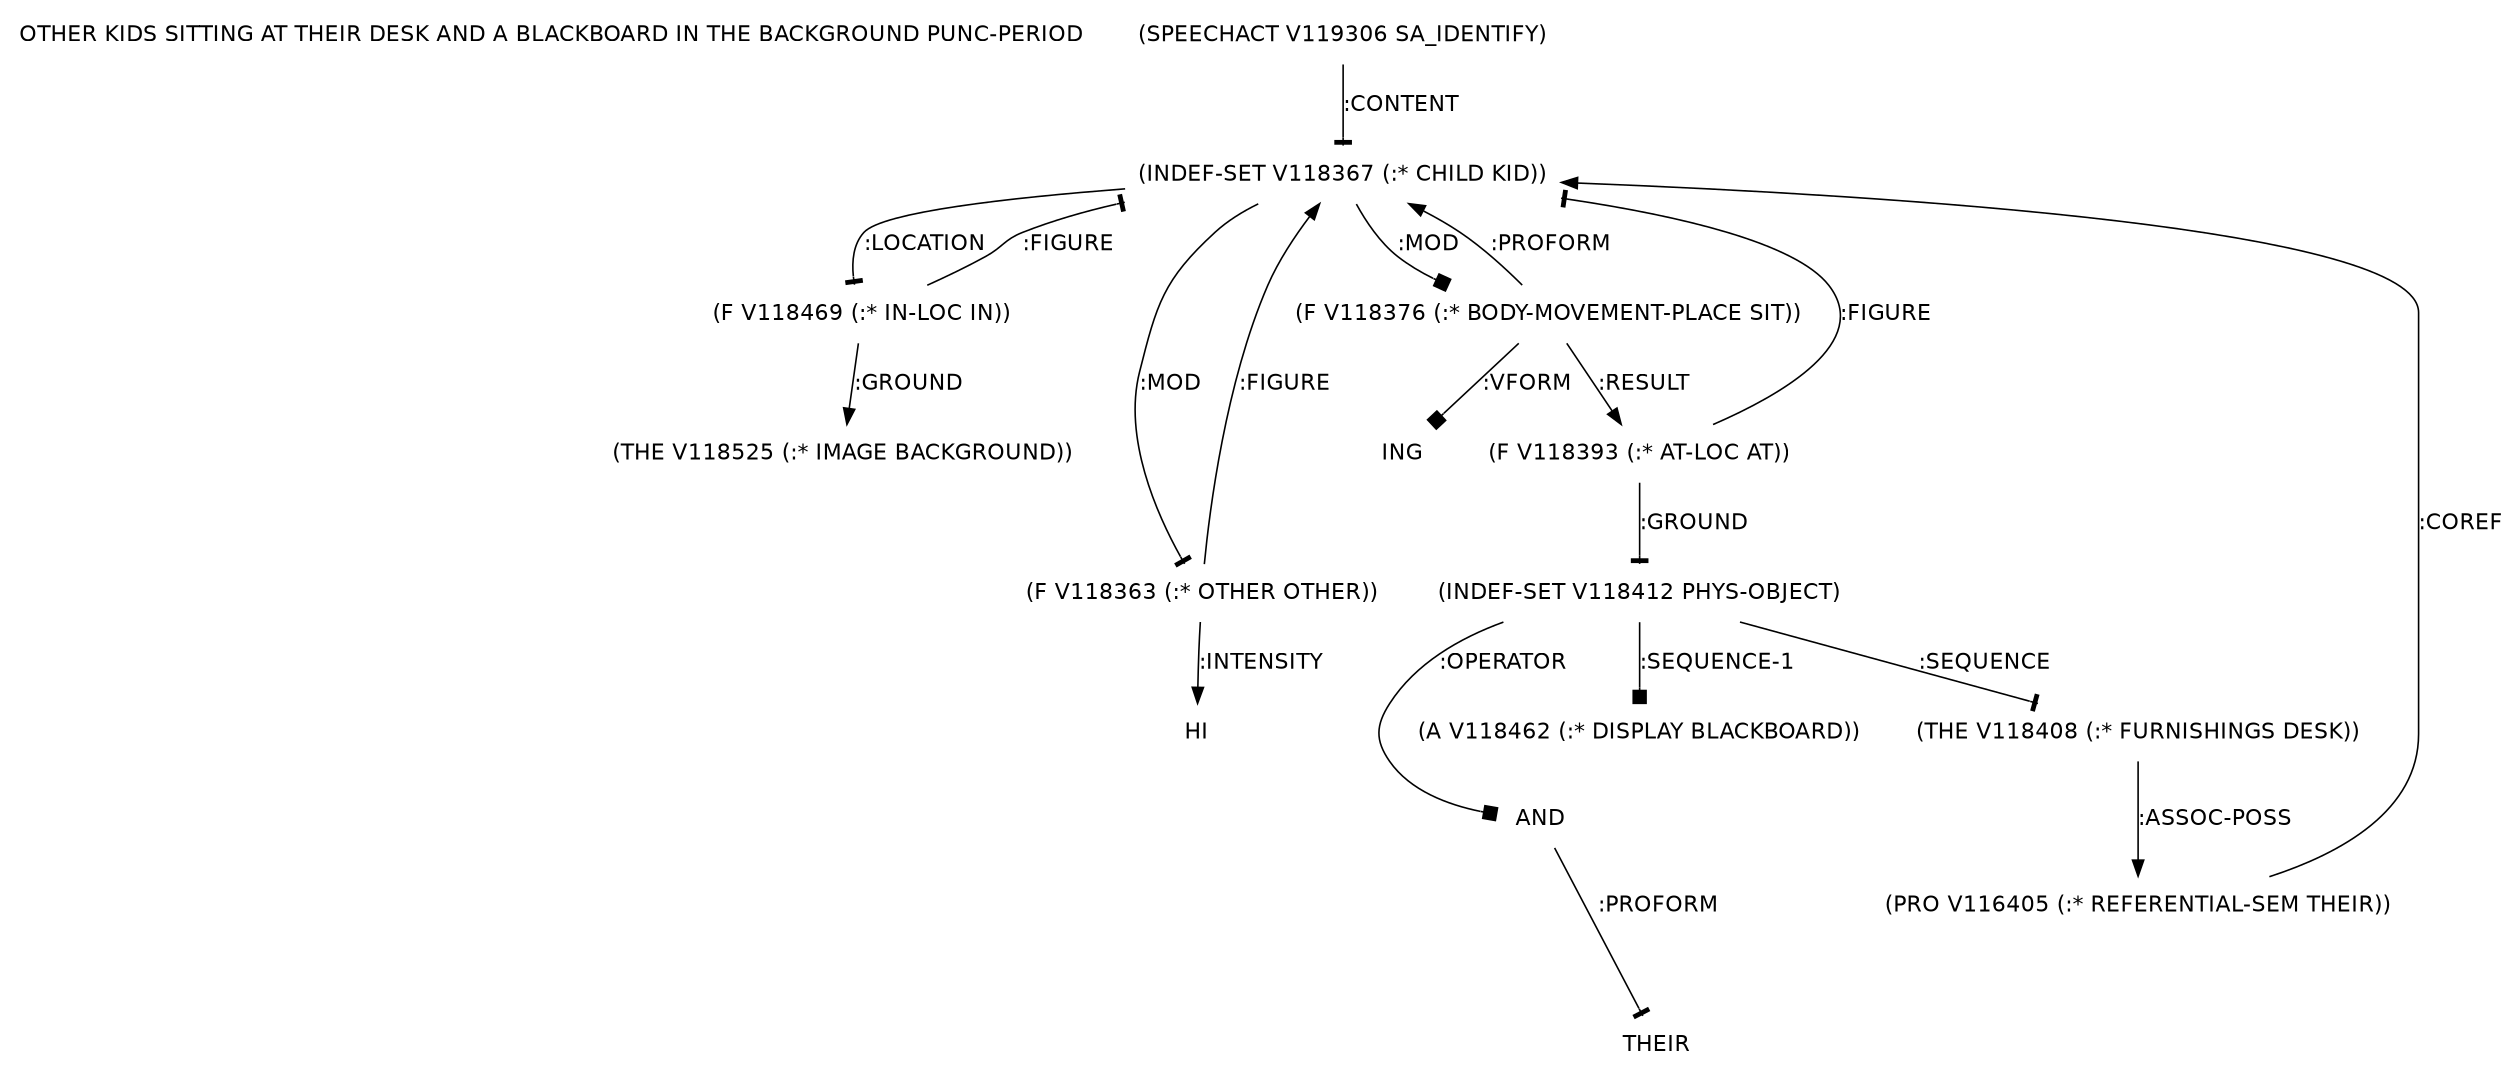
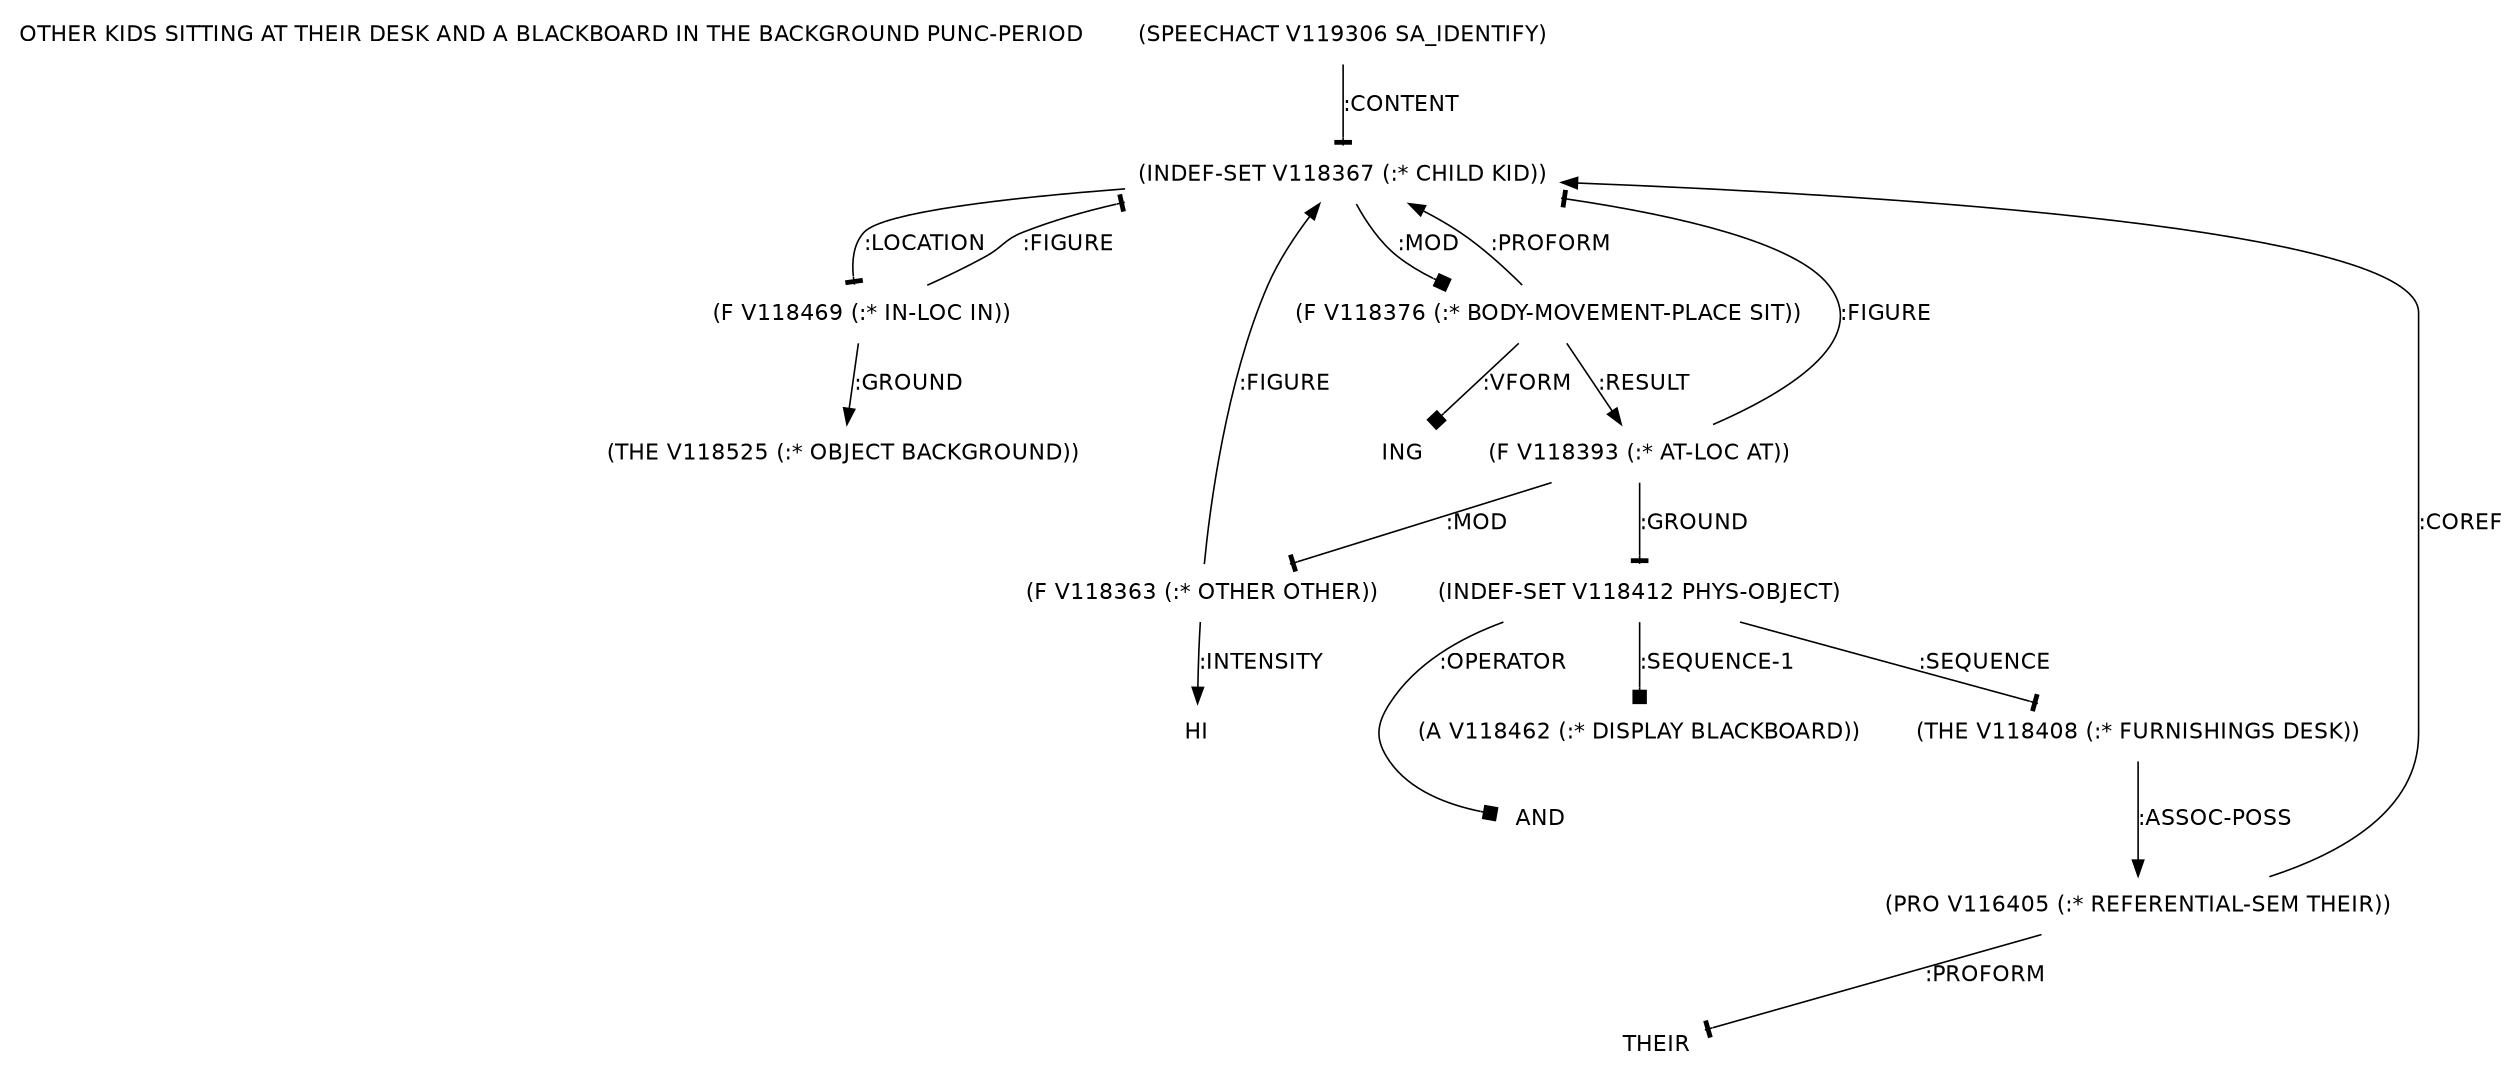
(1142, 362) -> (1425, 522)
(843, 454) -> (843, 454)
(1597, 928) -> (1877, 981)
